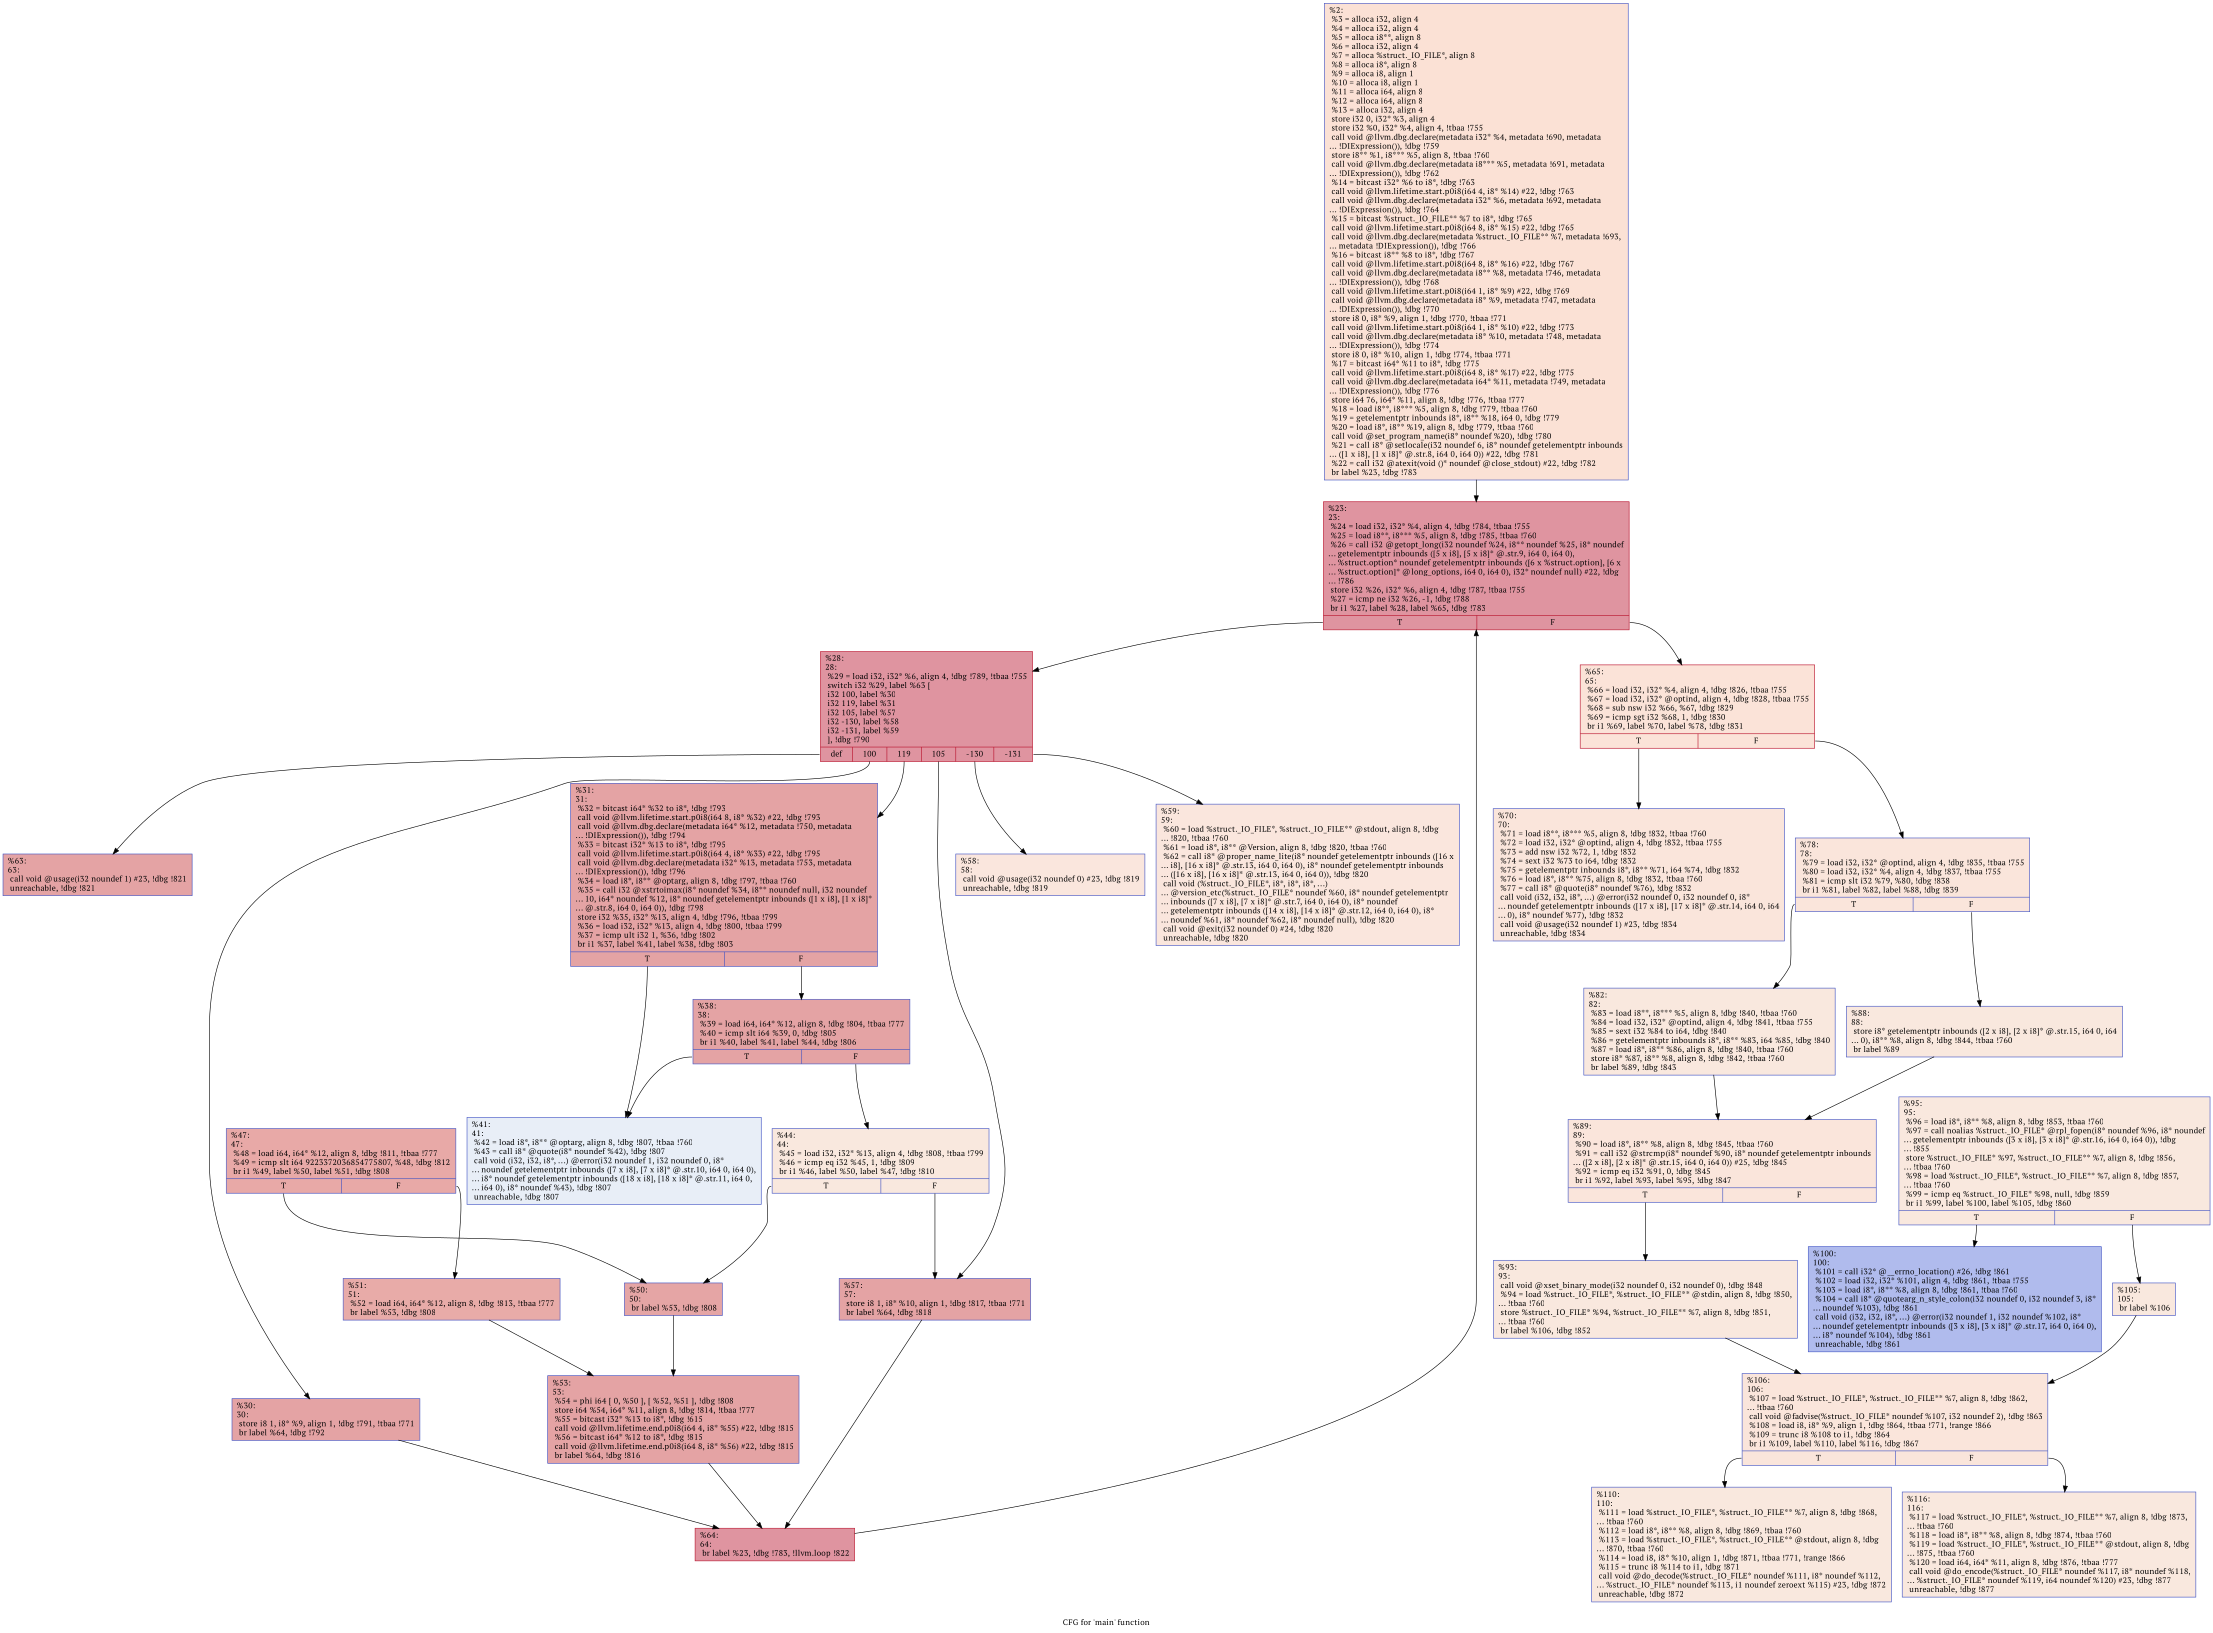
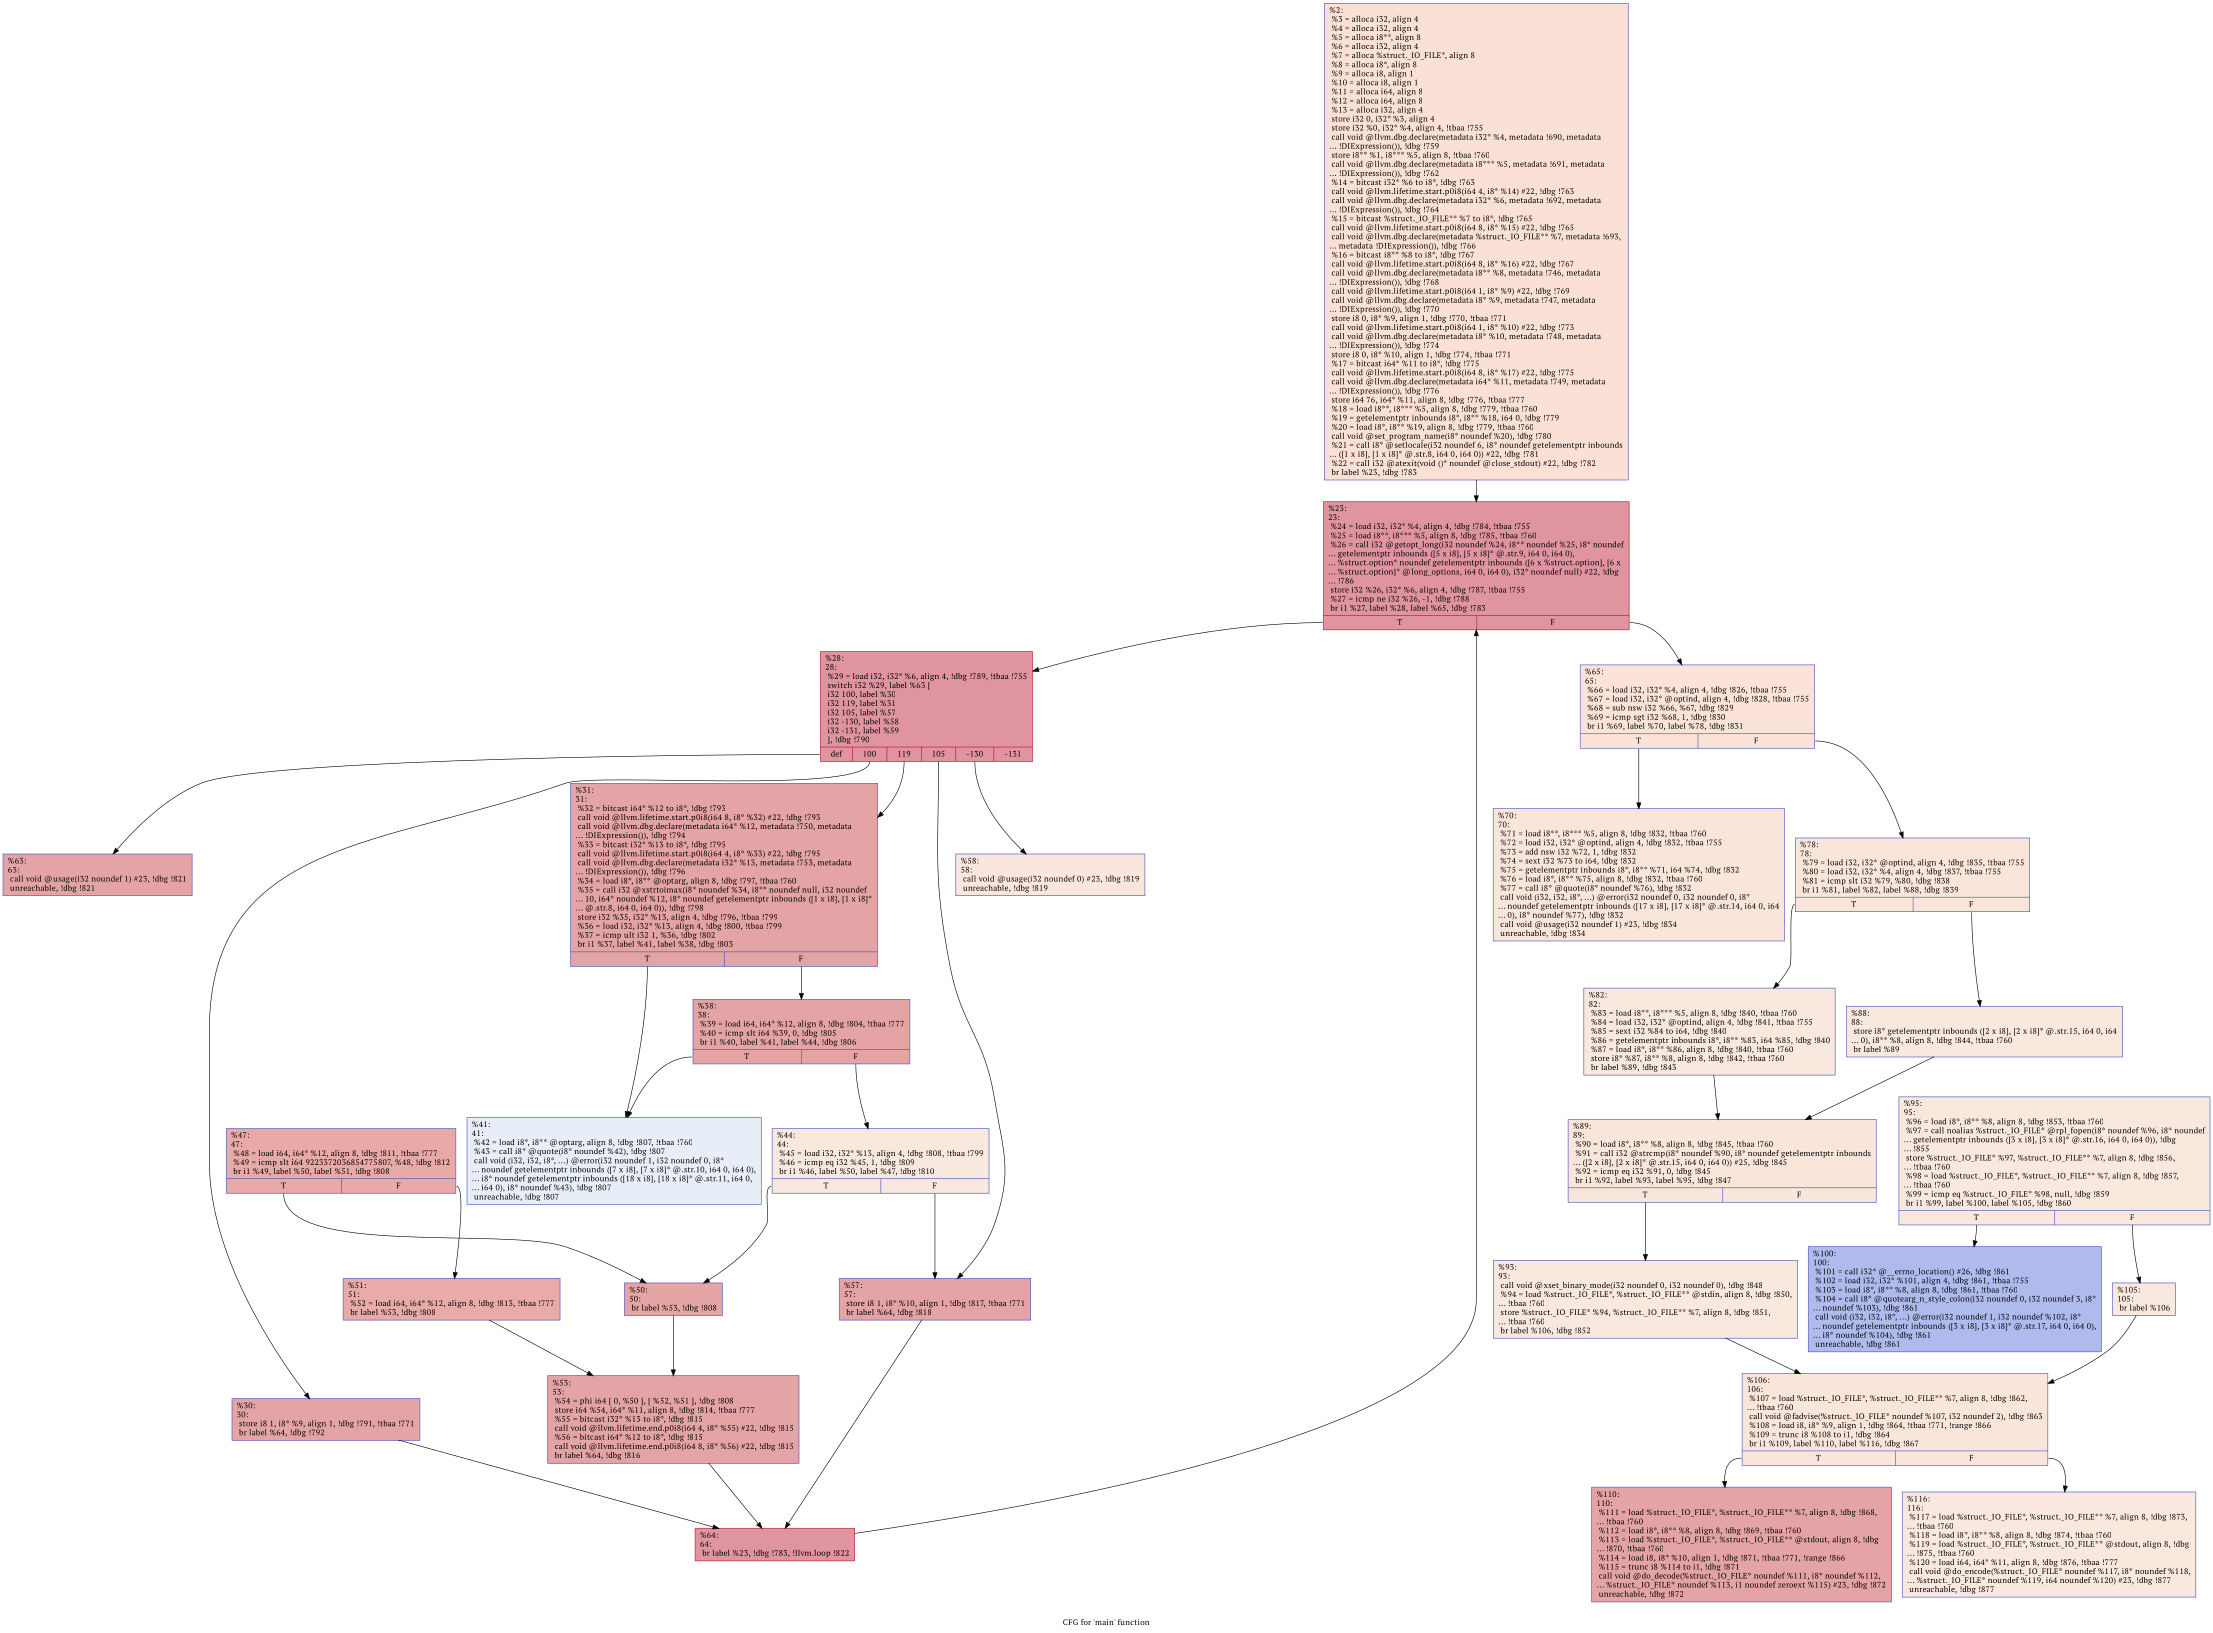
(1697, 707) -> (1697, 707)
(651, 808) -> (651, 808)
(1308, 875) -> none
(628, 1419) -> (628, 1419)
(1742, 1545) -> (1742, 1545)
